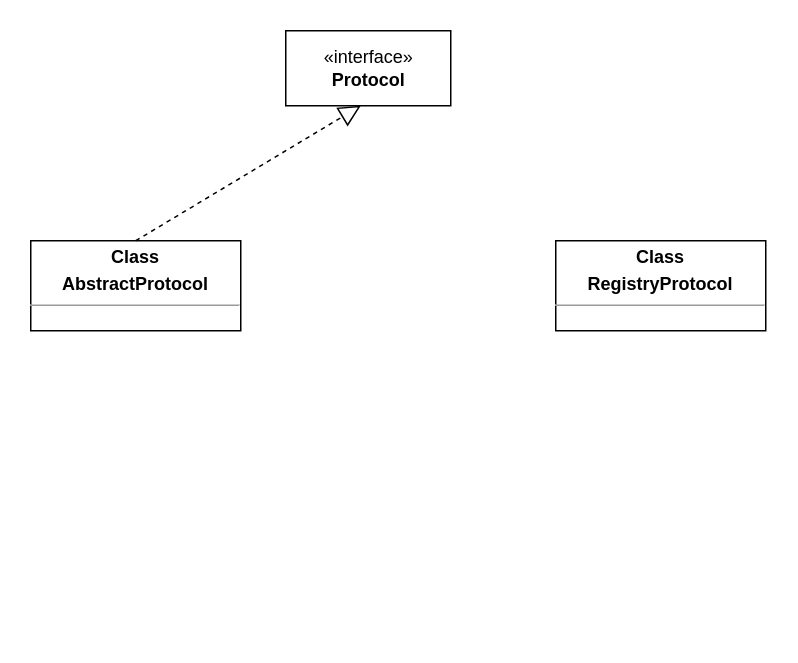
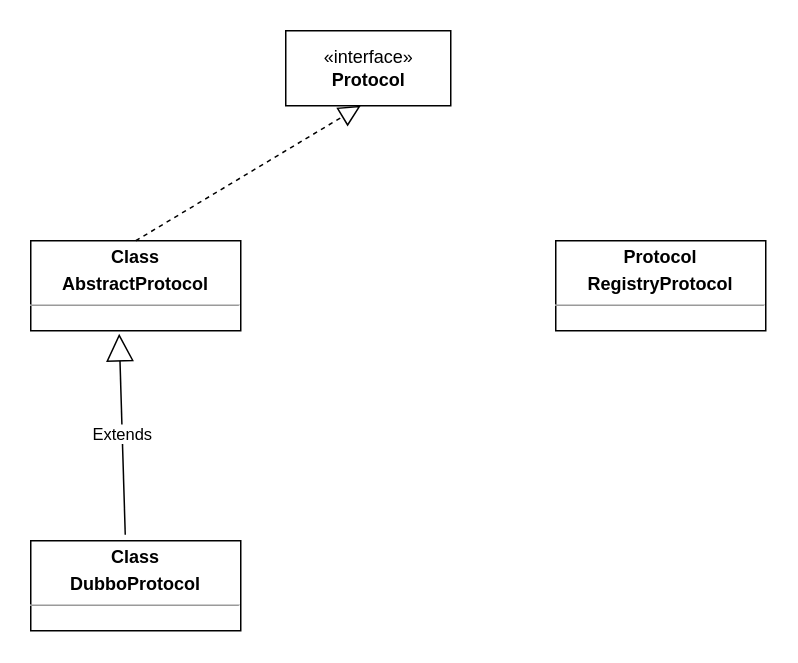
(632, 262) -> (632, 262)
none -> (123, 448)
none -> (136, 586)
